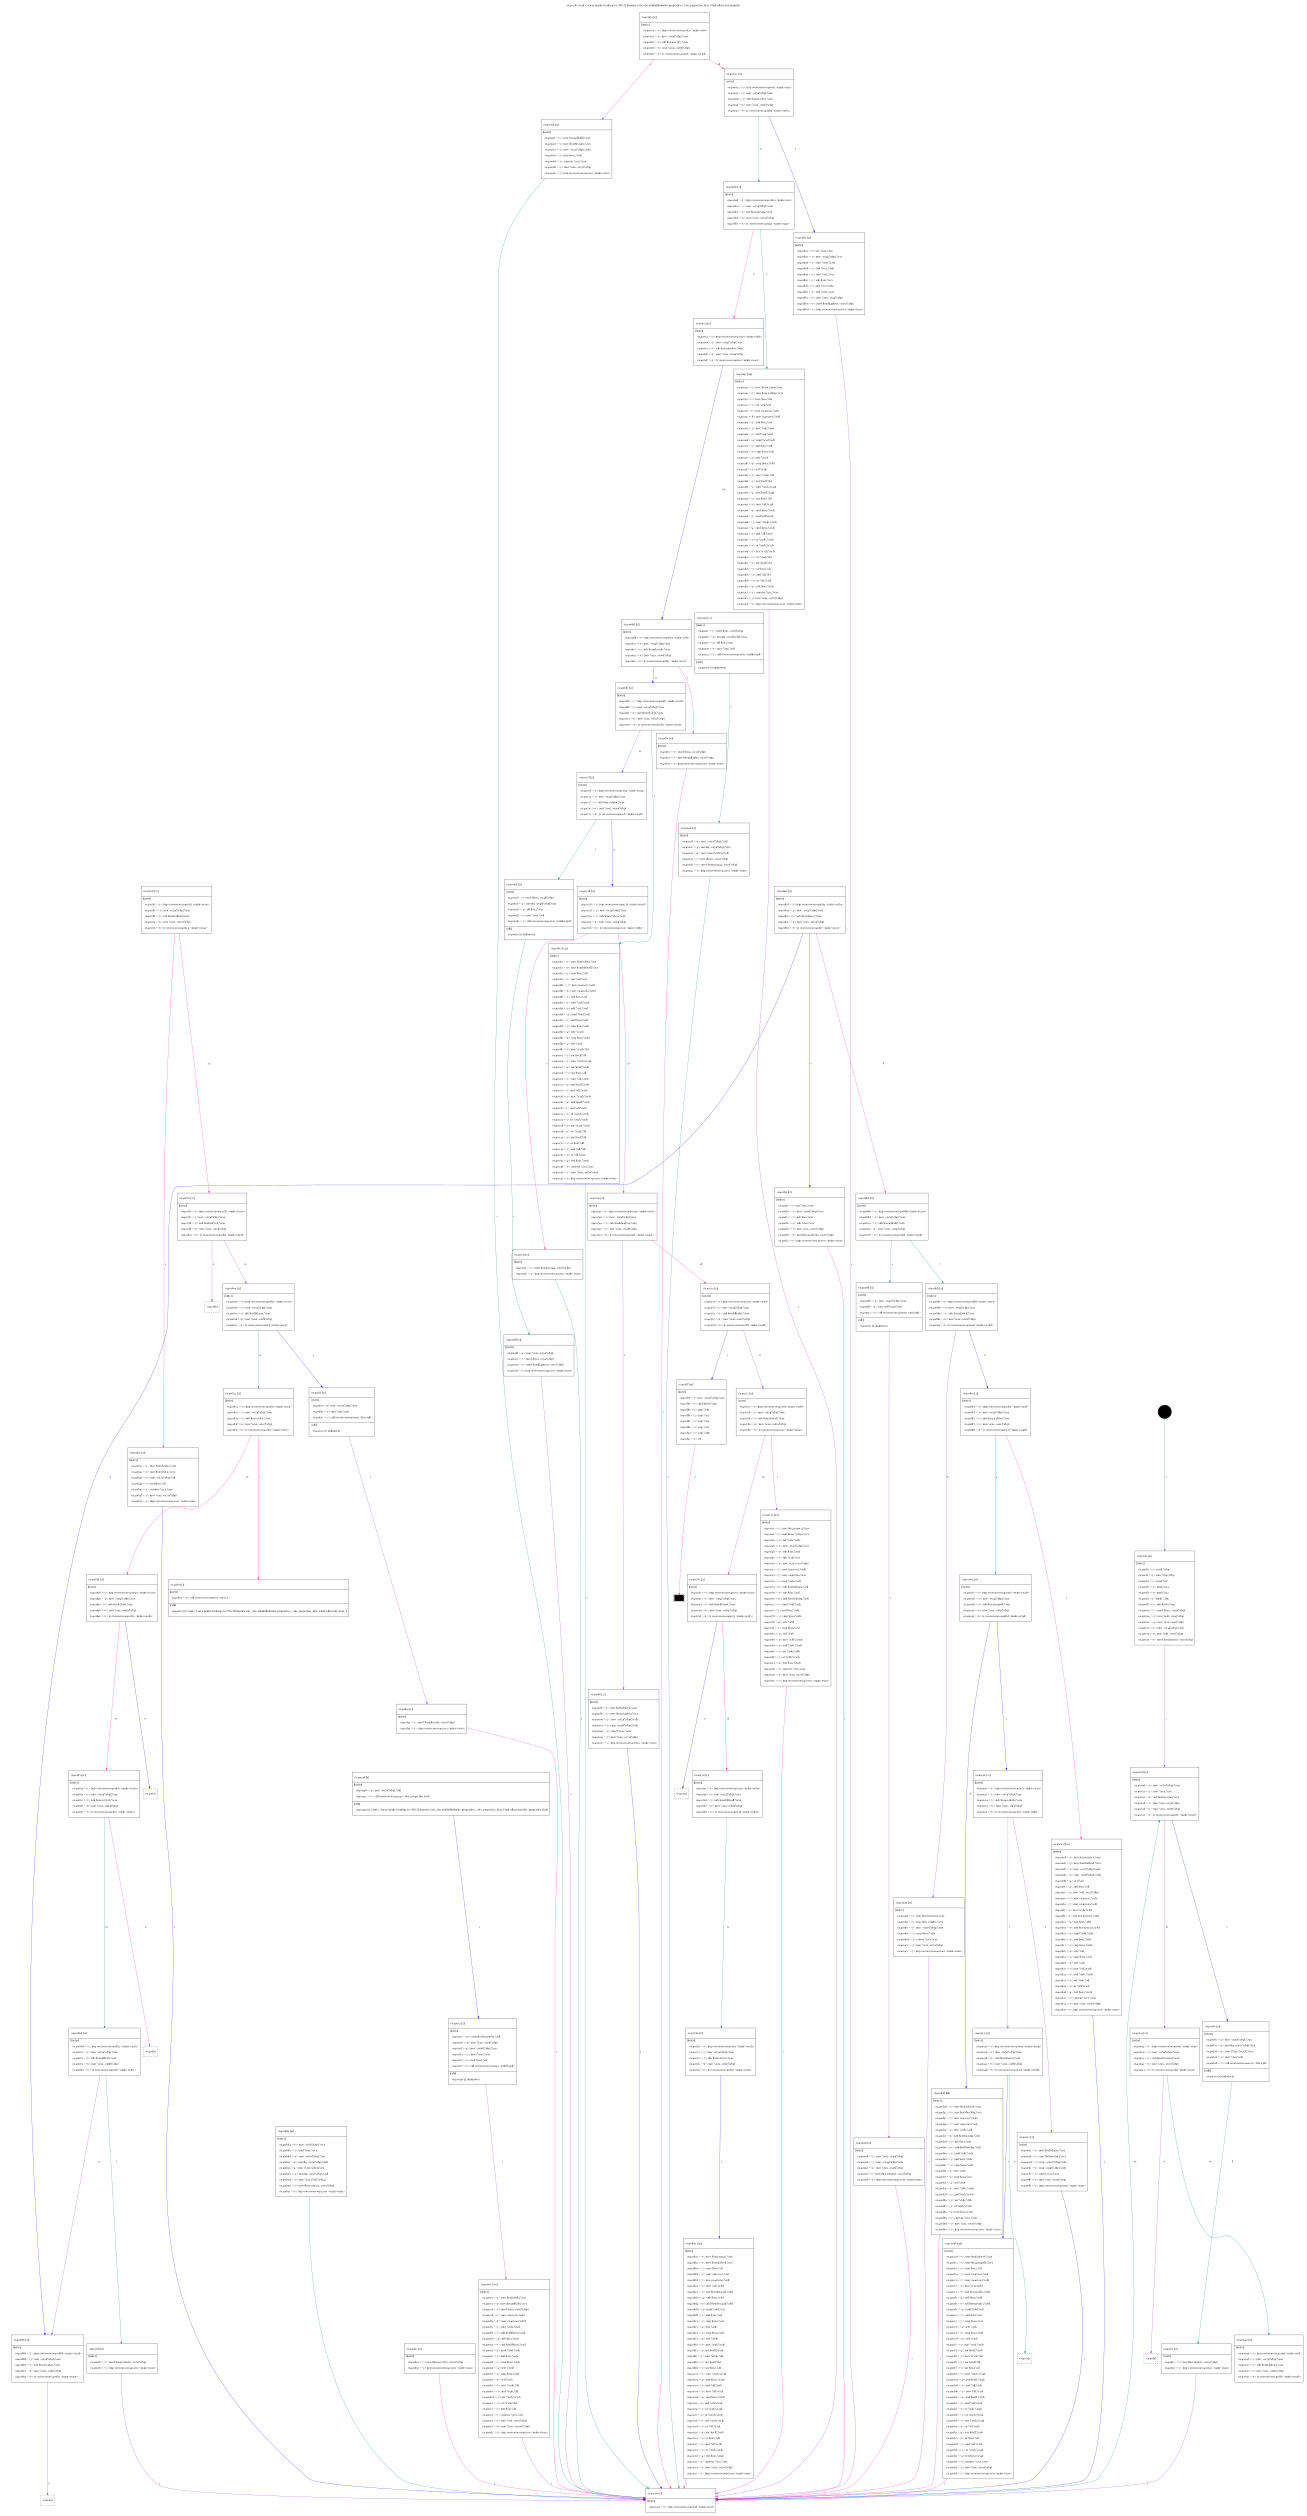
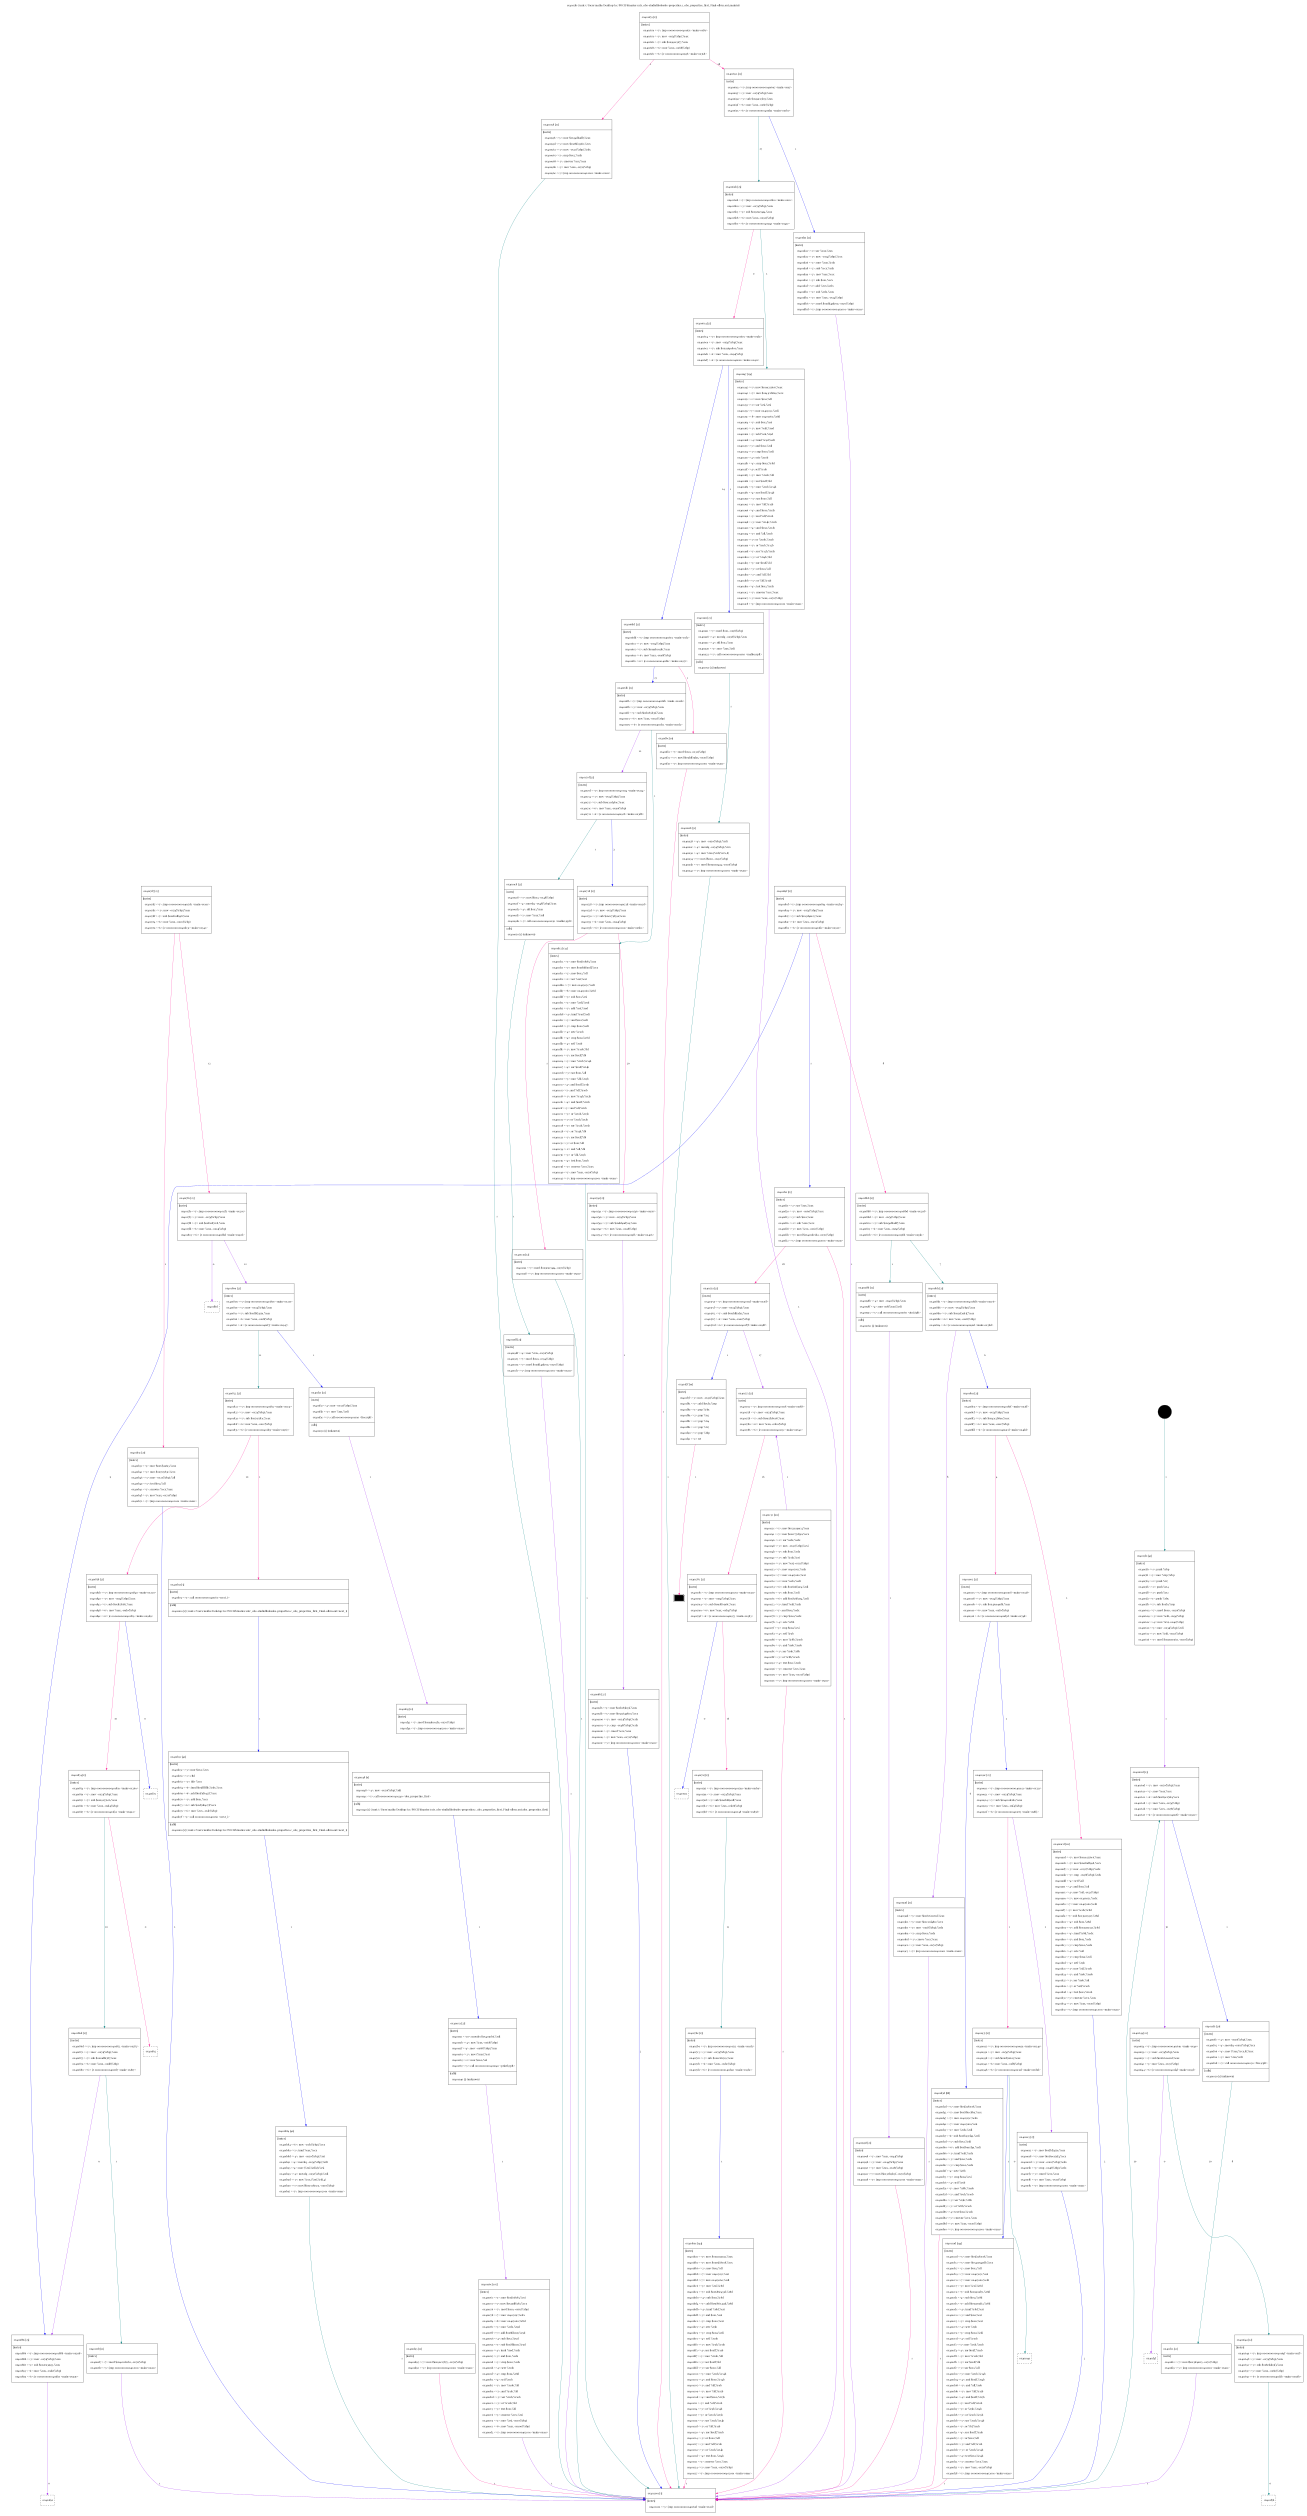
none -> (729, 488)
(678, 1261) -> (771, 1264)
(773, 1472) -> (782, 1473)
none -> (258, 1794)
(555, 2117) -> none
none -> (1269, 2500)
